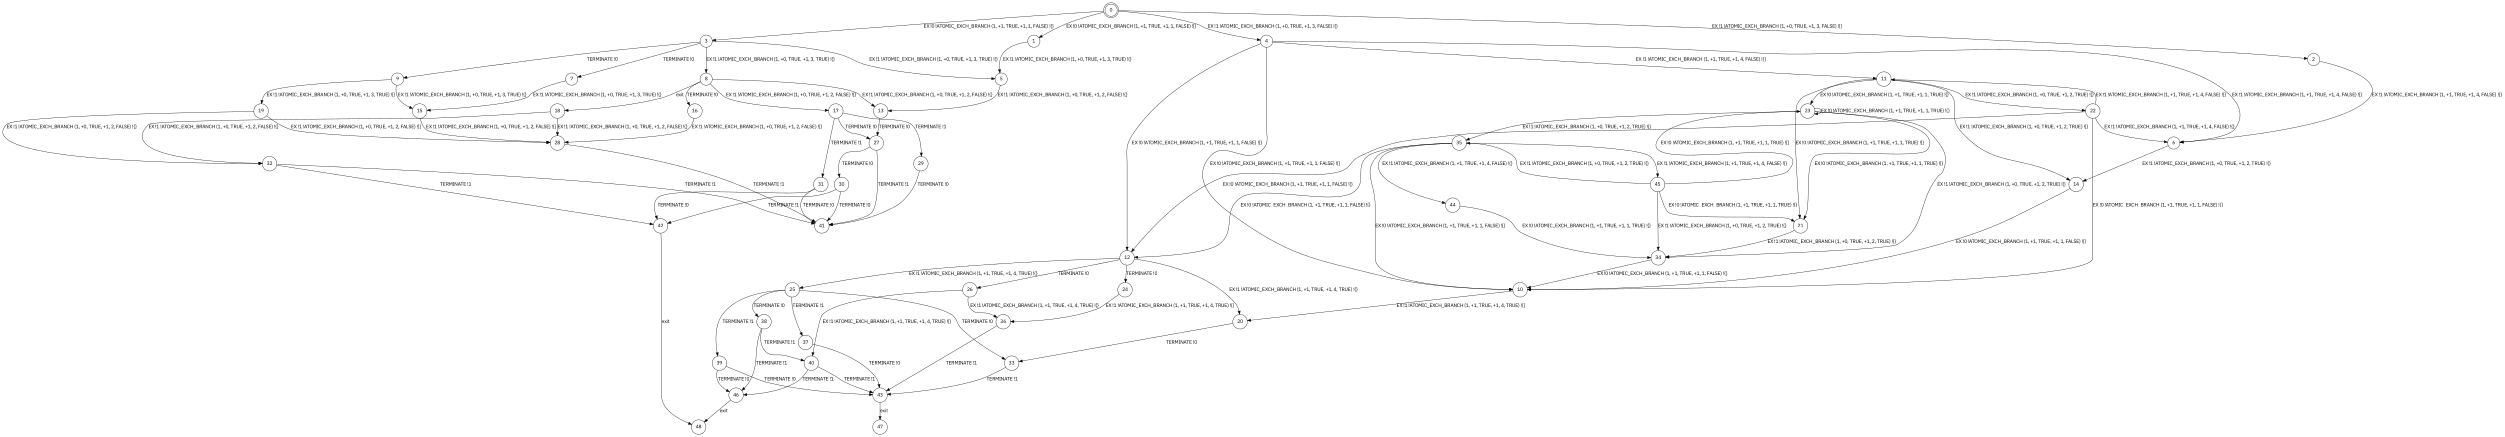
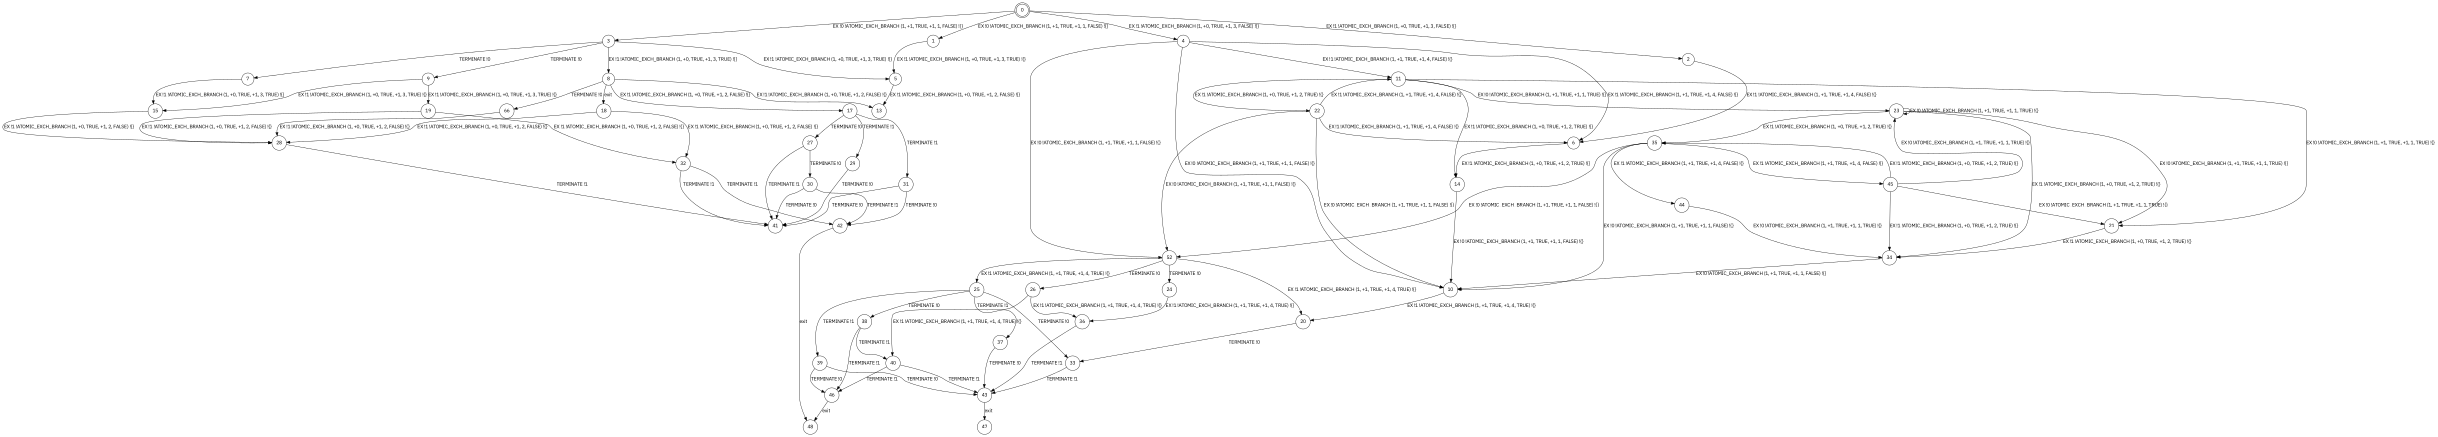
(695, 111) -> (507, 111)
(879, 125) -> none
(1127, 258) -> (1169, 258)
